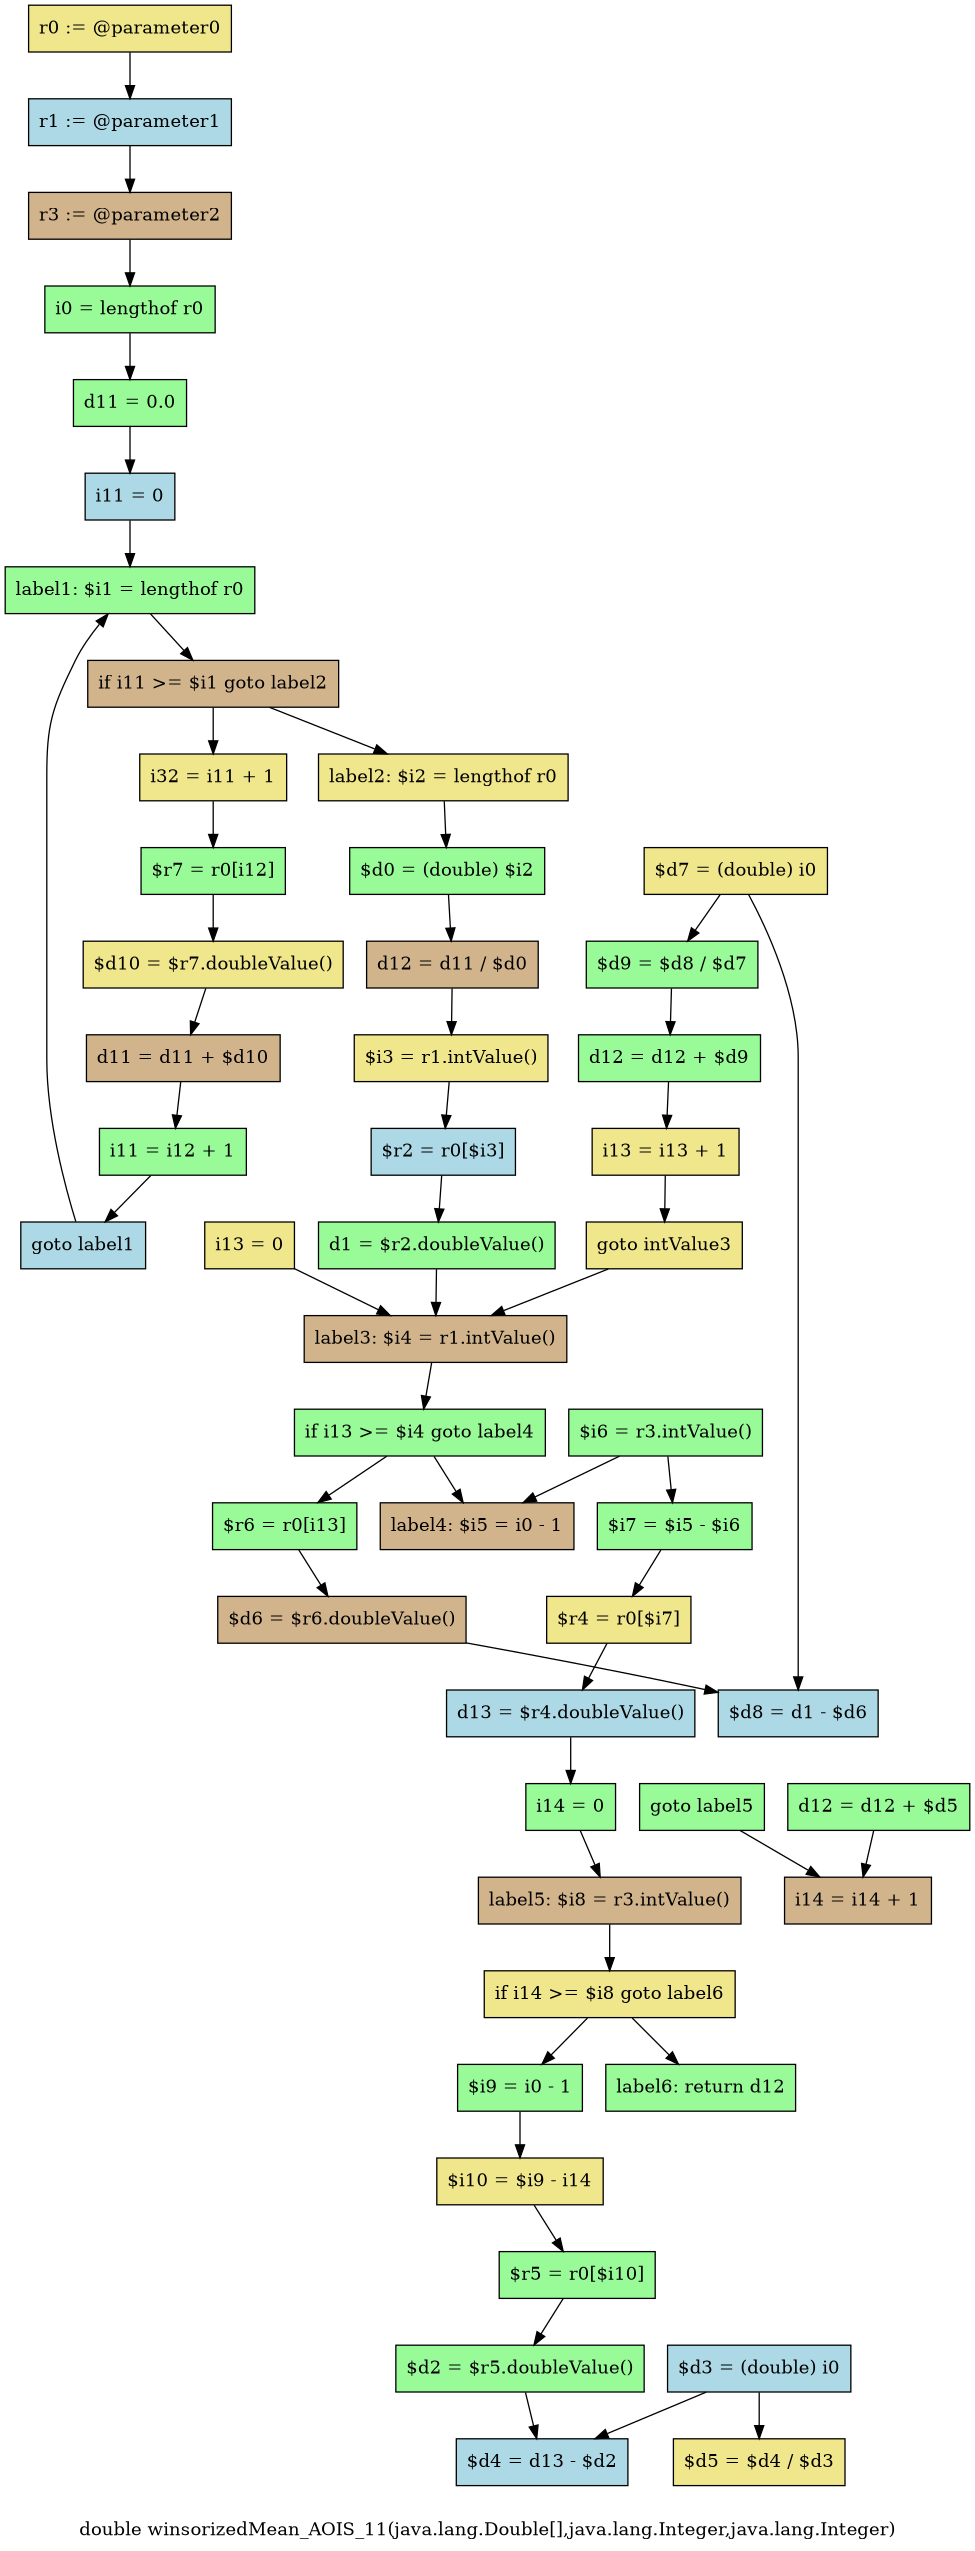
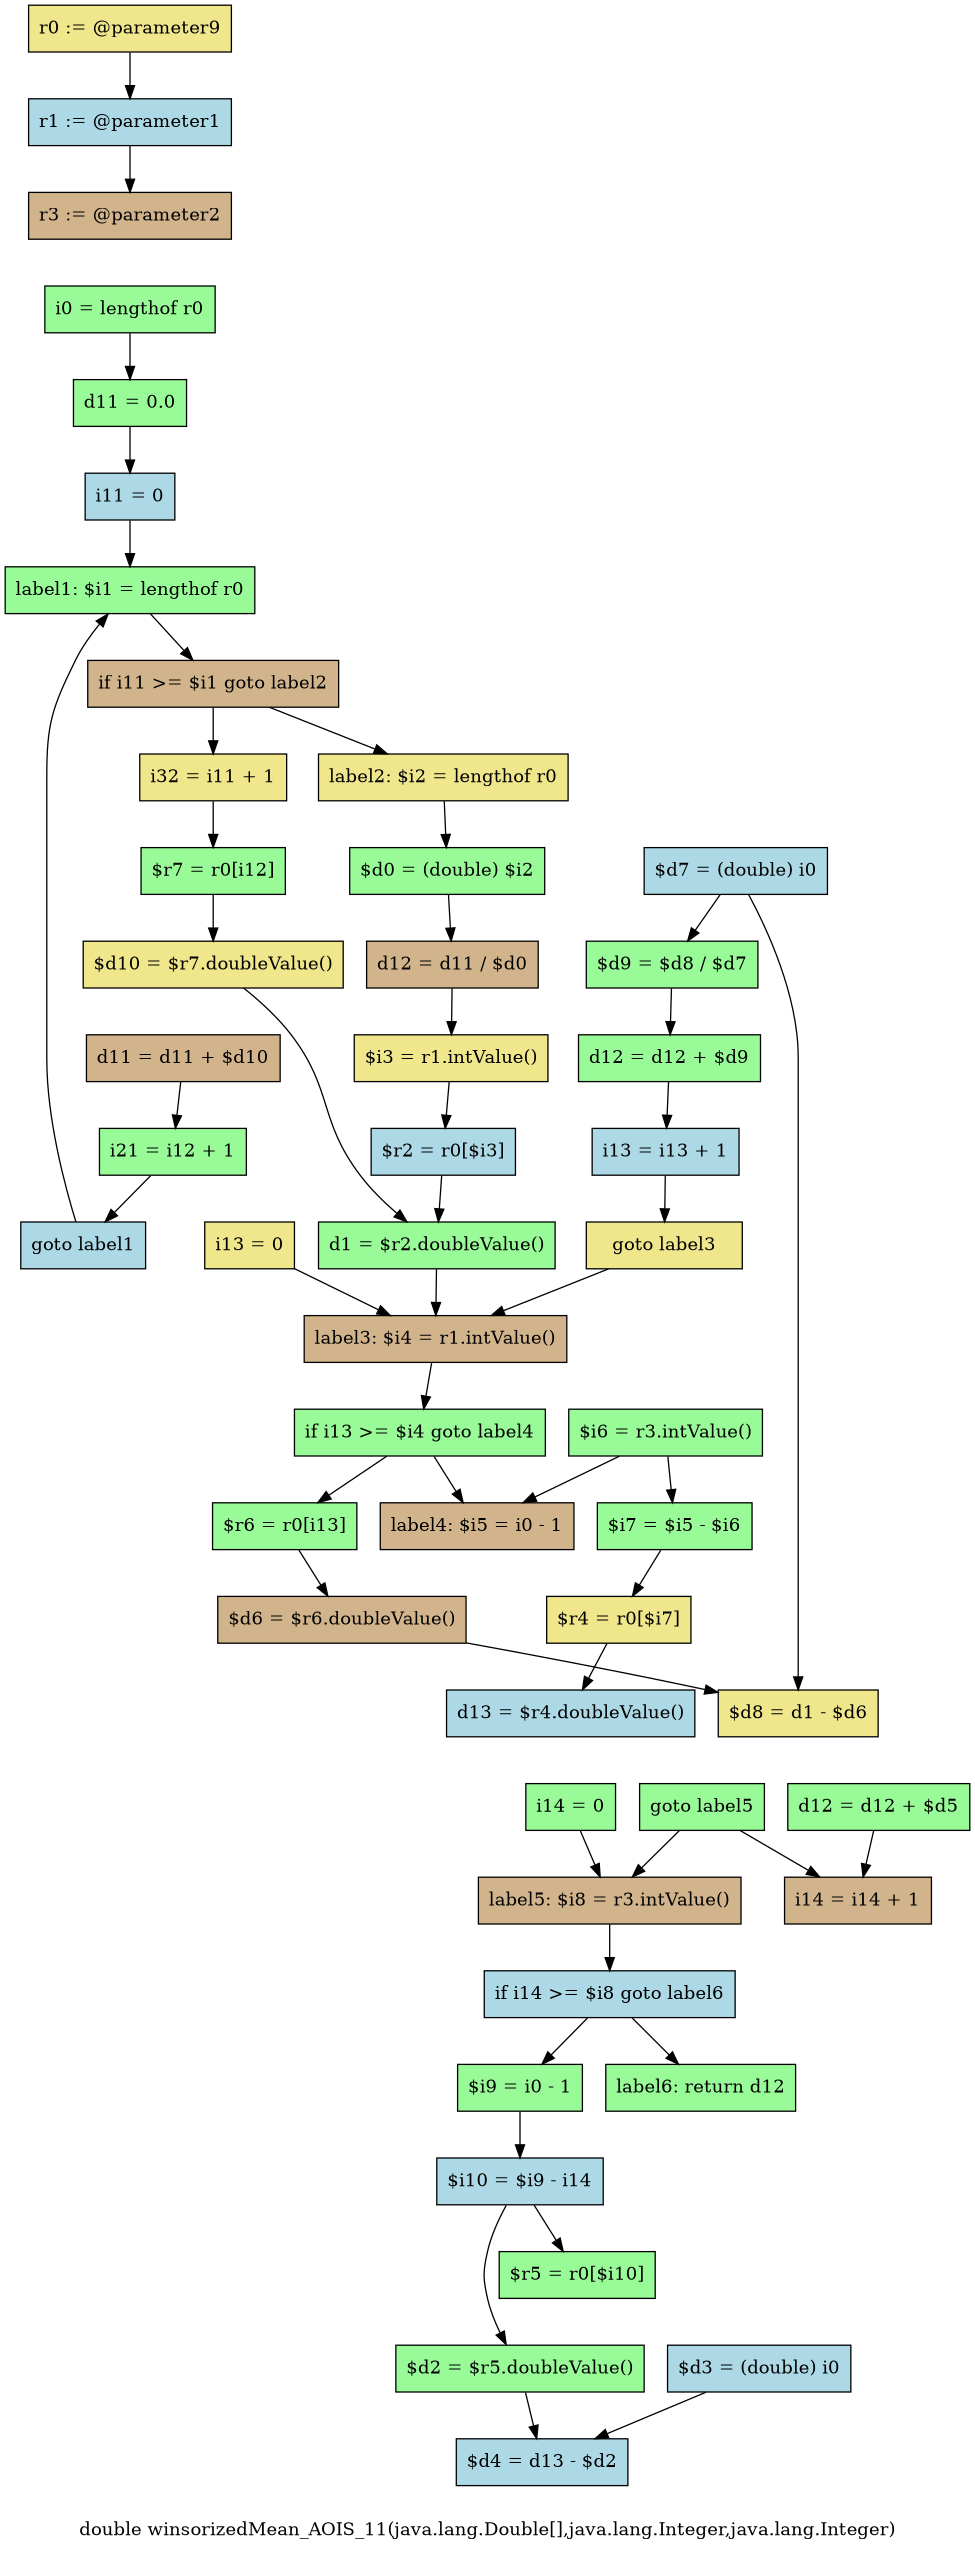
(130, 29) -> (130, 29)
(130, 256) -> none
(736, 871) -> (736, 871)
(200, 1005) -> (324, 1098)
(173, 1152) -> (173, 1152)
(666, 1152) -> (666, 1152)
(664, 1245) -> (664, 1245)
(798, 1713) -> (798, 1713)
(571, 1754) -> none
none -> (660, 1849)
(610, 1994) -> (610, 1994)
(520, 2181) -> (520, 2181)
(552, 2316) -> (484, 2268)
(759, 2462) -> none
